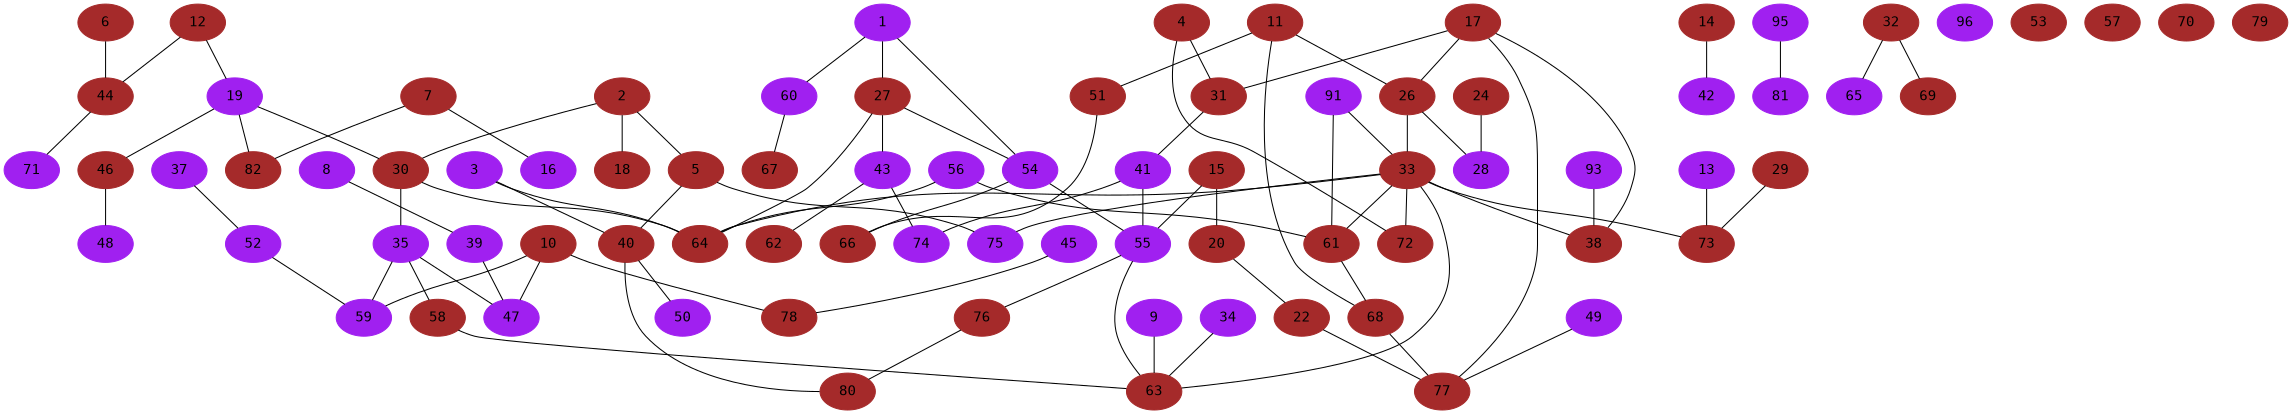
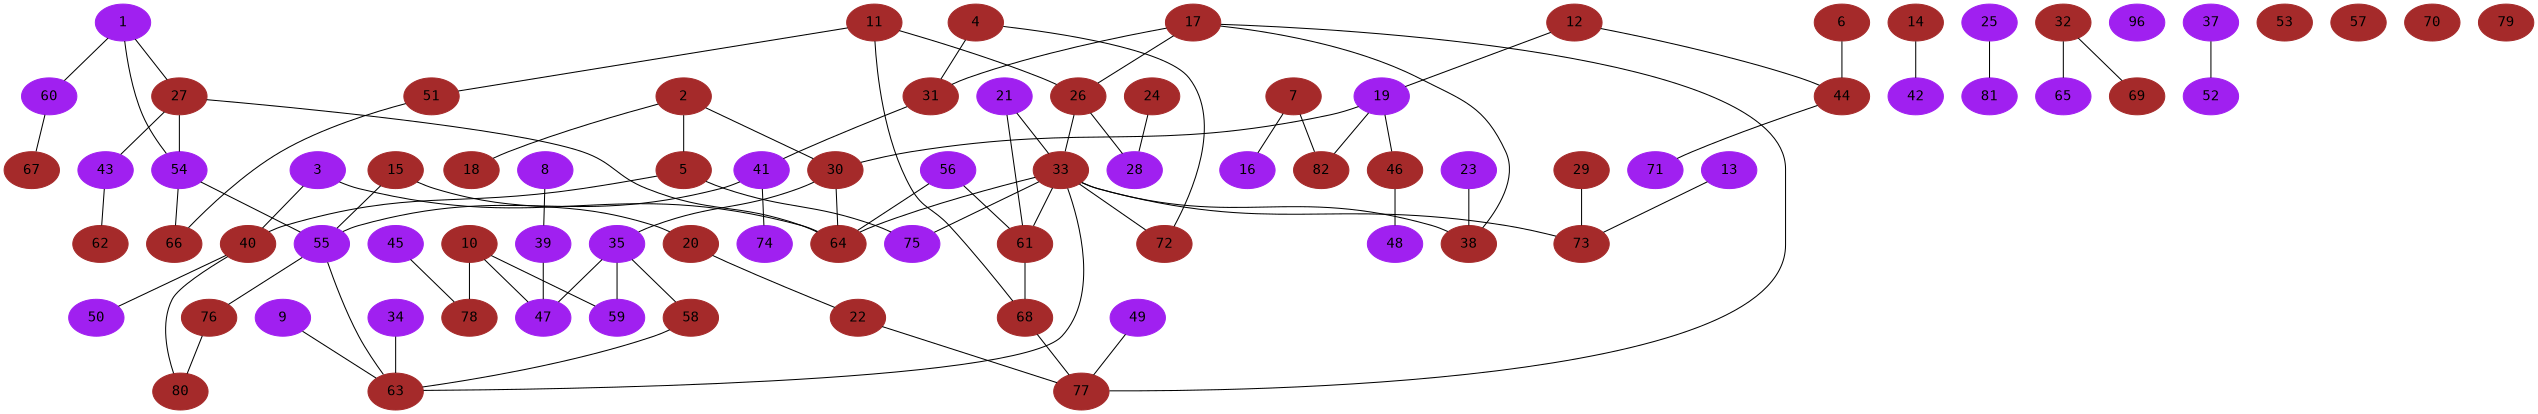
(1780, 23) -> (1990, 23)
(1334, 96) -> (1004, 96)
(1594, 170) -> (1469, 170)
(901, 205) -> none
(309, 281) -> none
